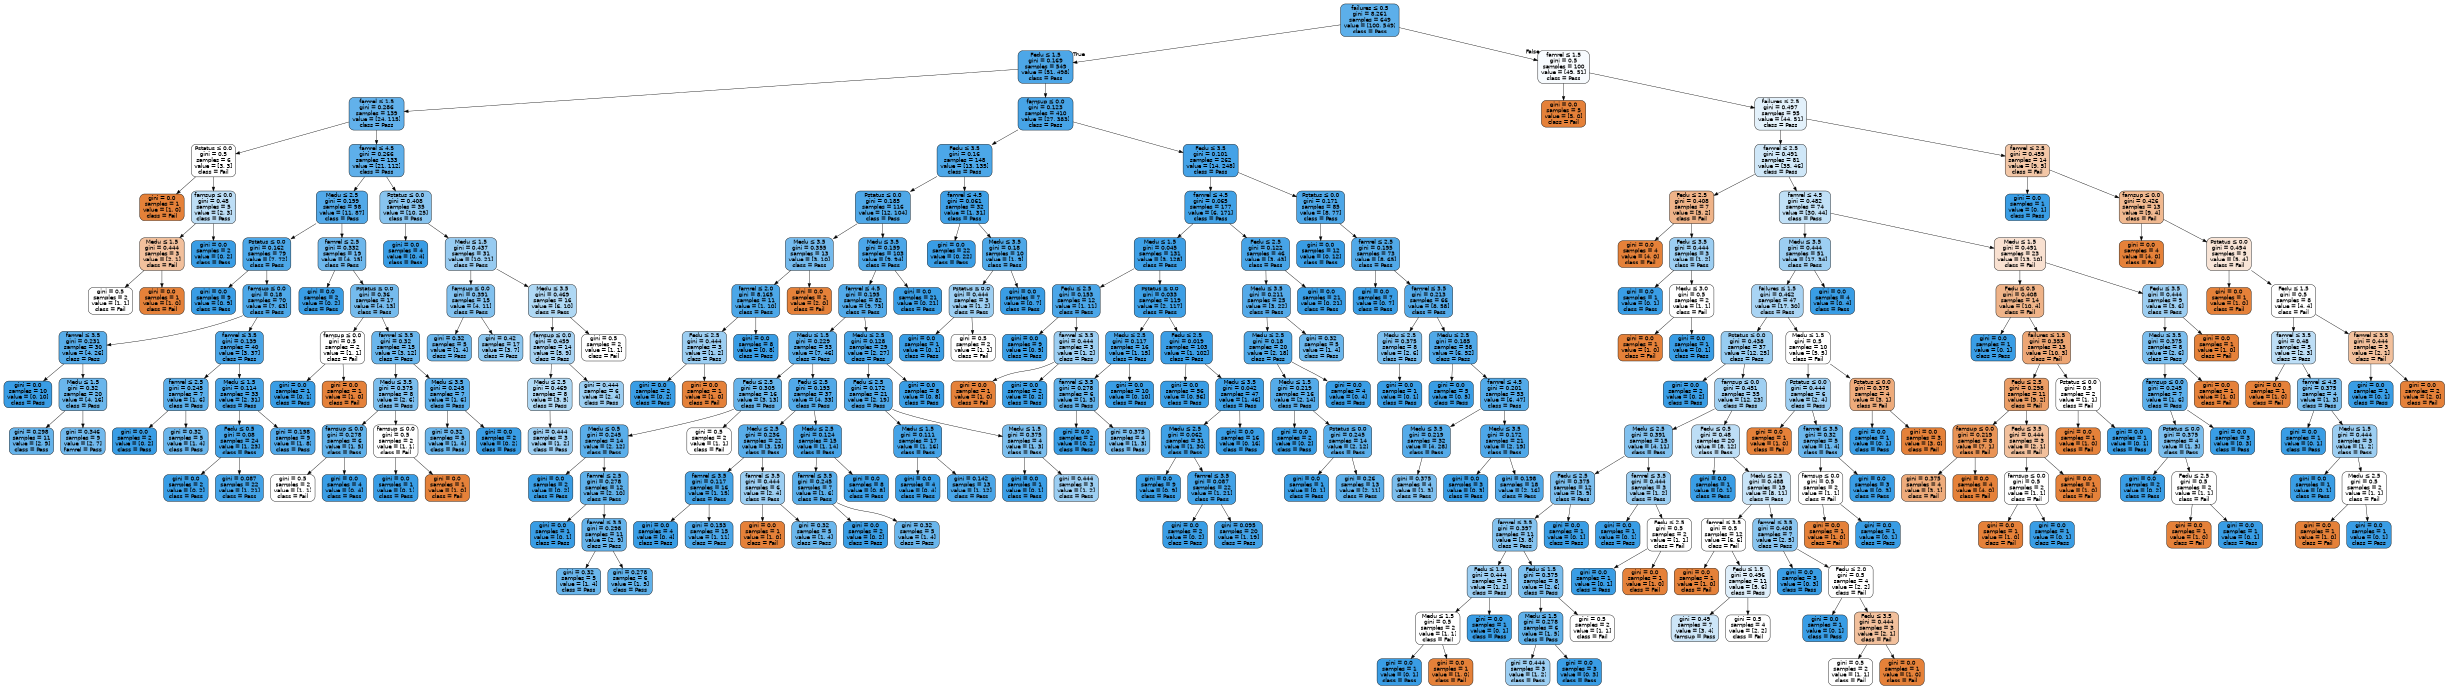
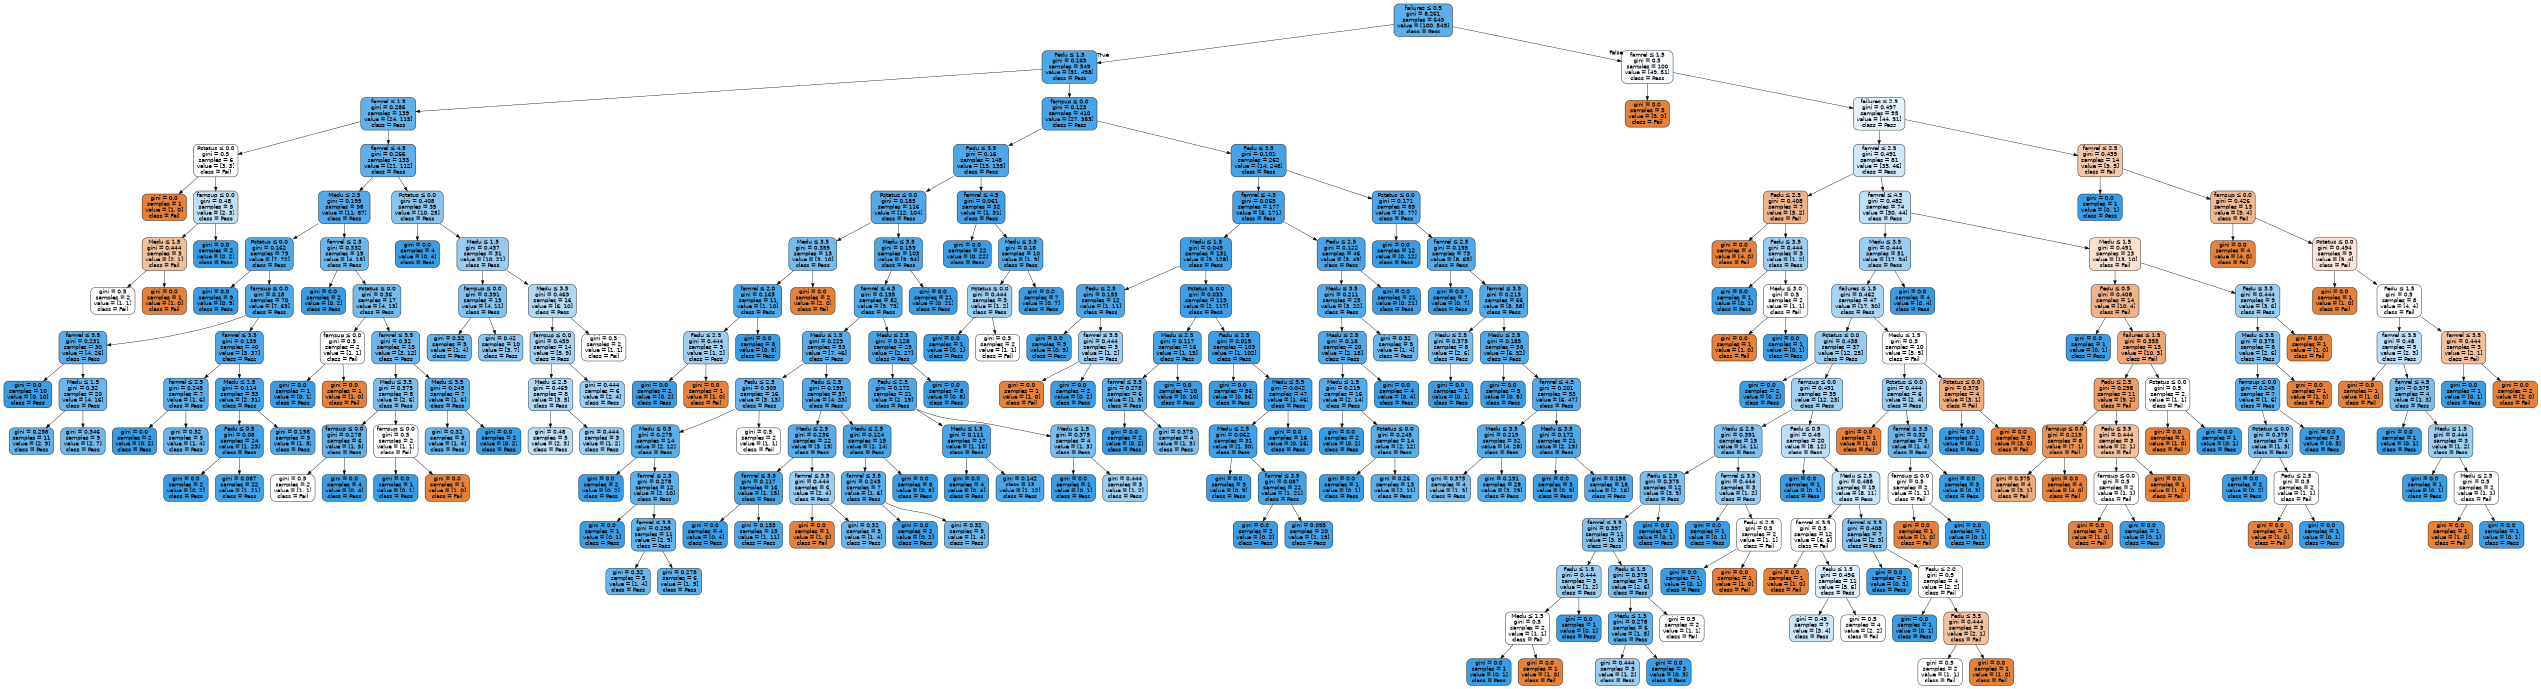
(756, 295) -> (758, 295)
(501, 345) -> (501, 345)
(604, 435) -> (655, 435)
none -> (550, 441)
(83, 450) -> (83, 450)
(971, 485) -> (1020, 485)
none -> (1502, 488)
(1695, 637) -> (1812, 637)
